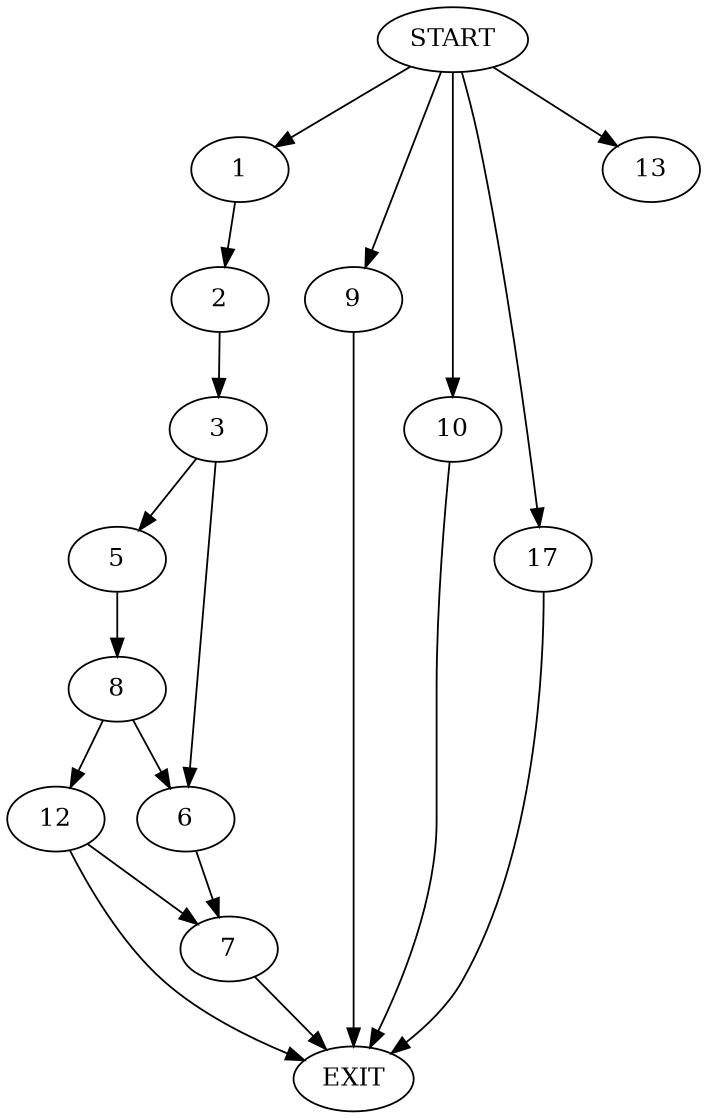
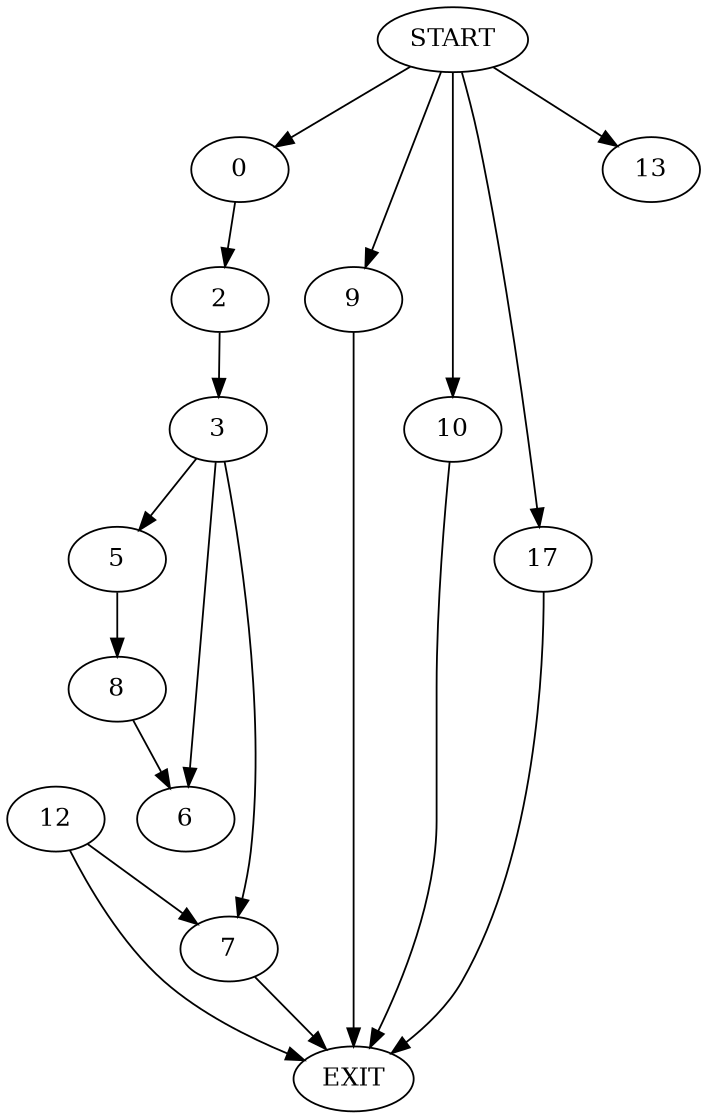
(240, 170) -> (240, 170)
(91, 745) -> none
(205, 876) -> (253, 680)
